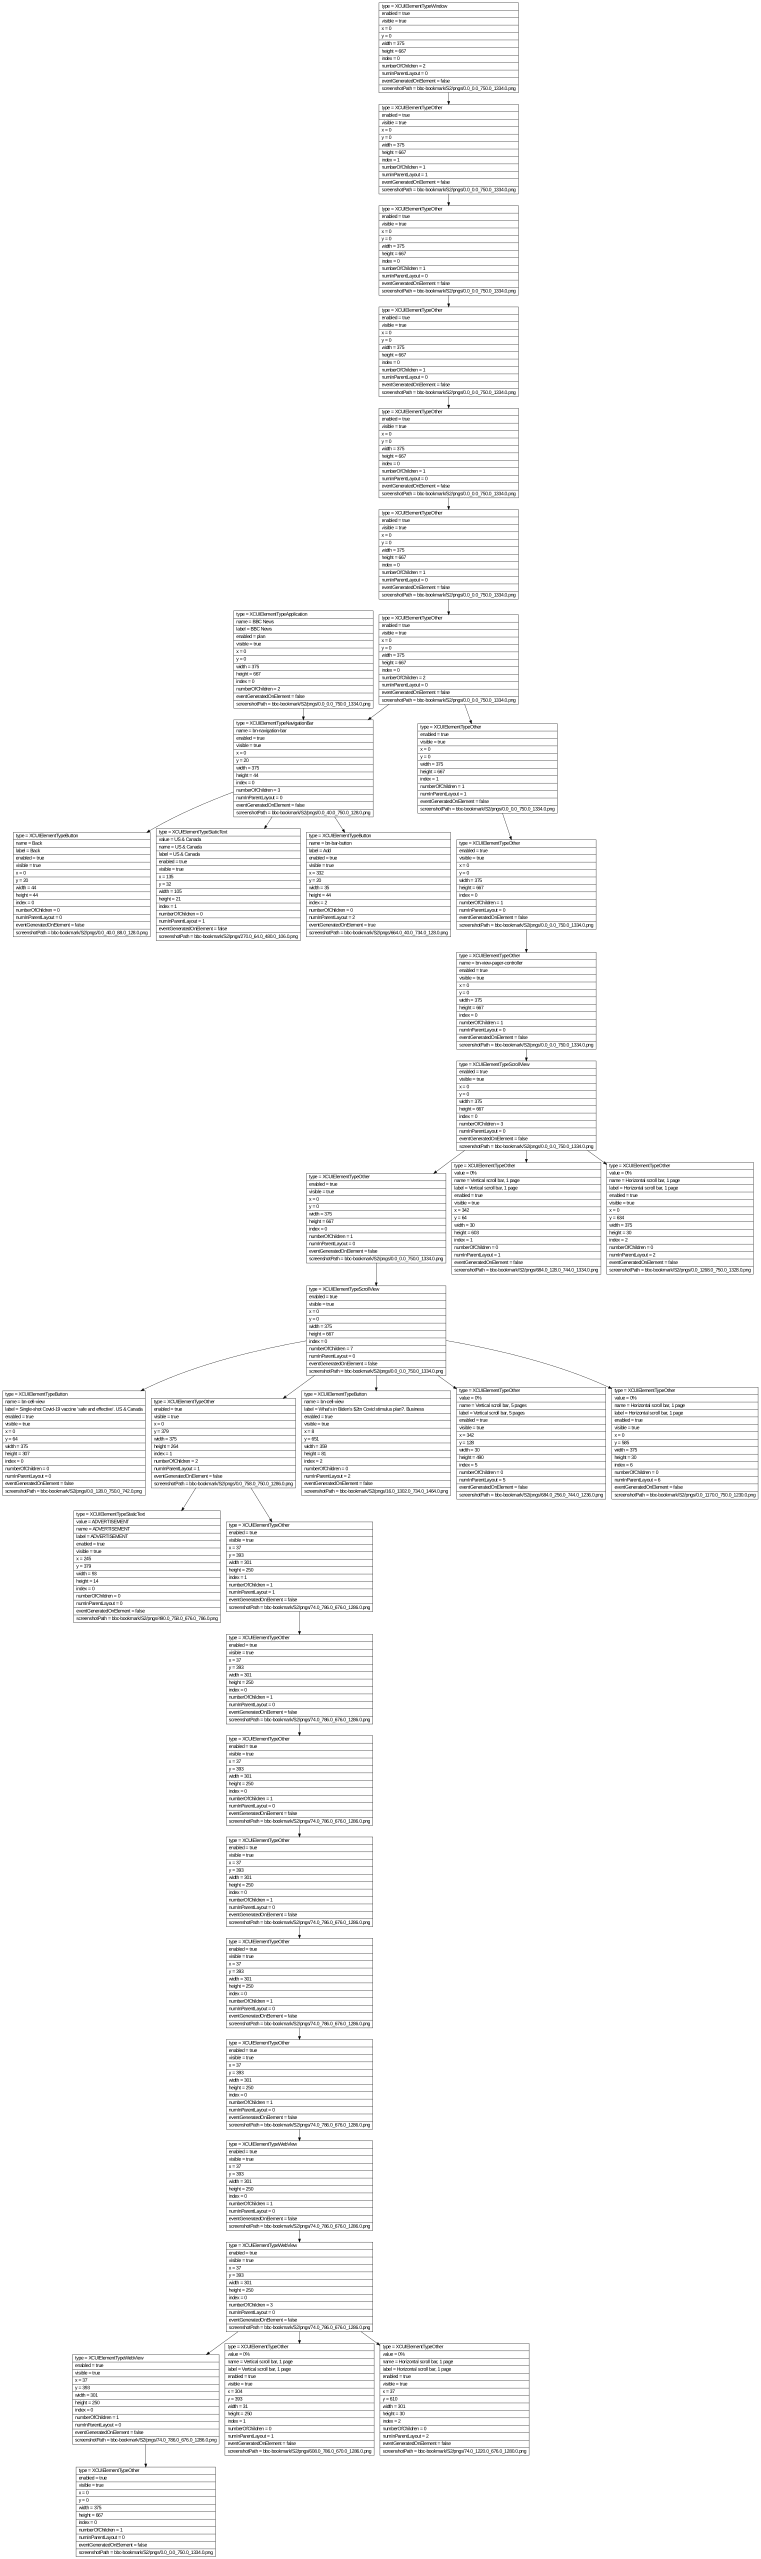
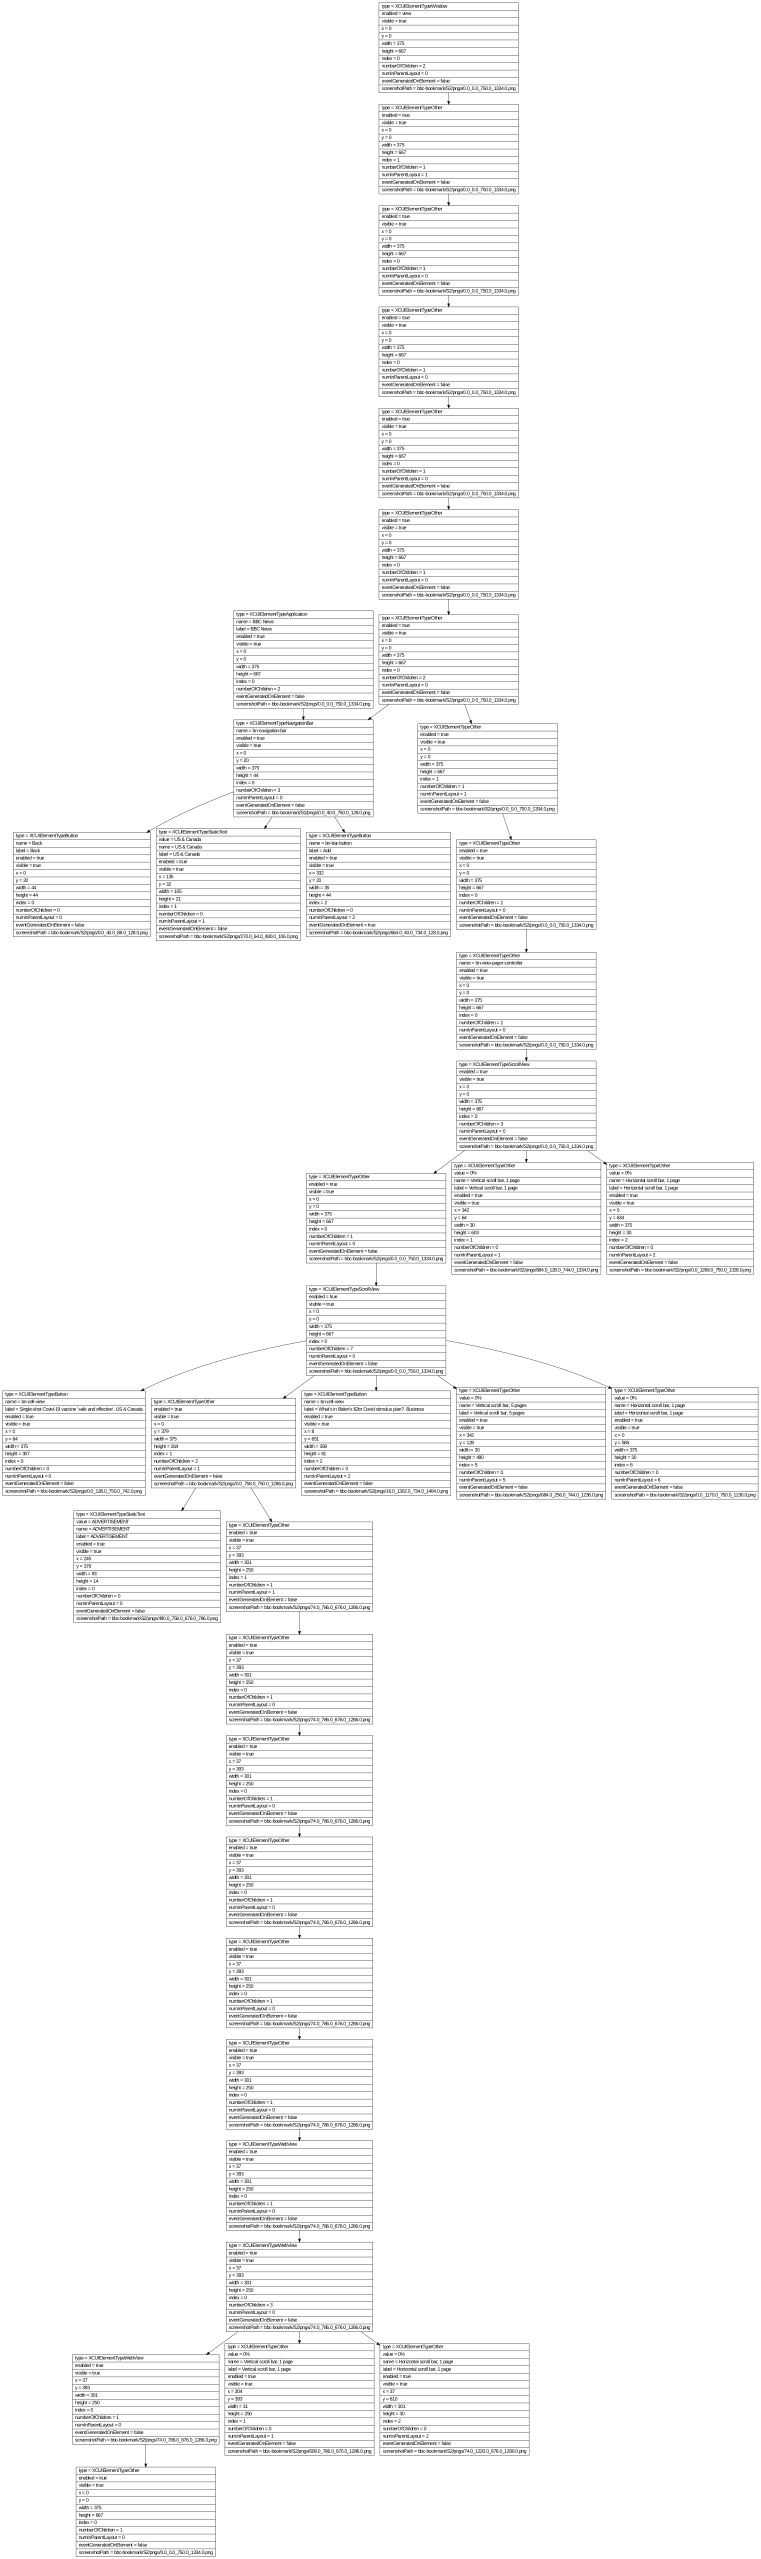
(396, 14) -> (396, 14)
(251, 637) -> (250, 637)
